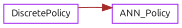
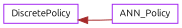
(90, 7) -> (100, 20)
